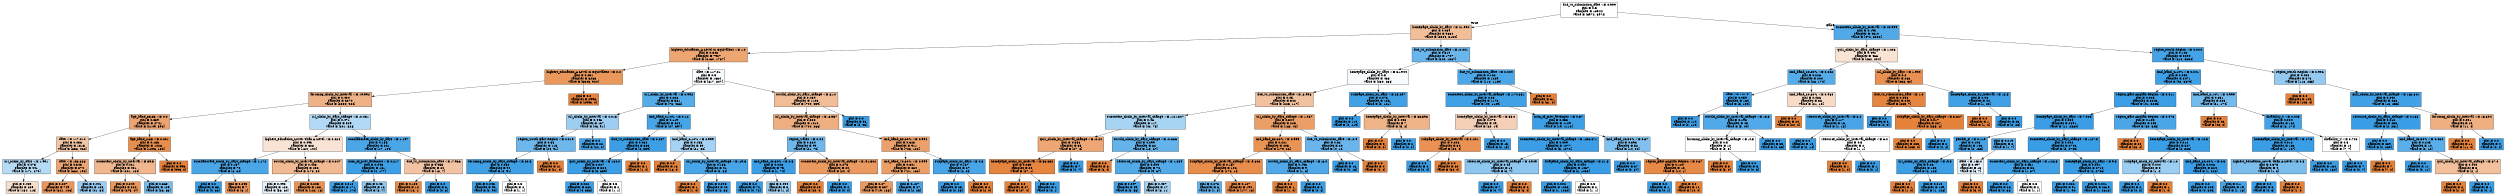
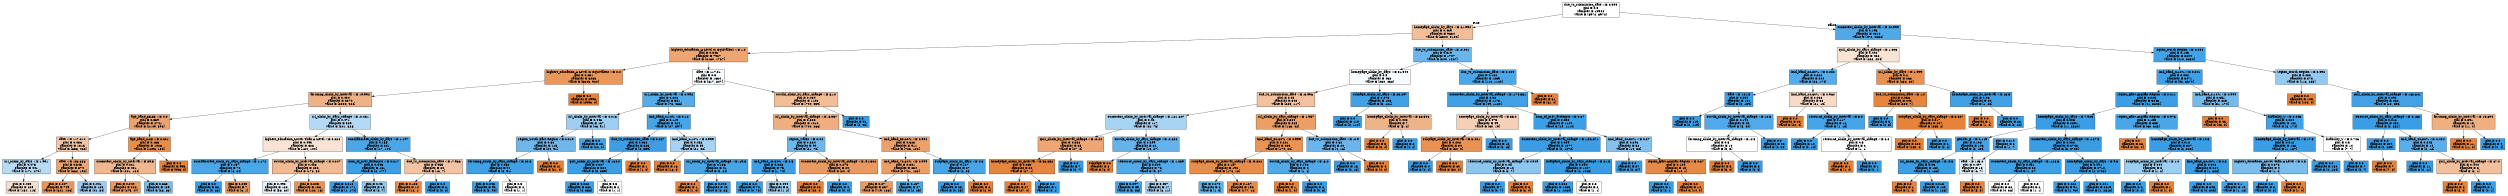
(1099, 167) -> (1100, 167)
(2000, 187) -> (2002, 187)
